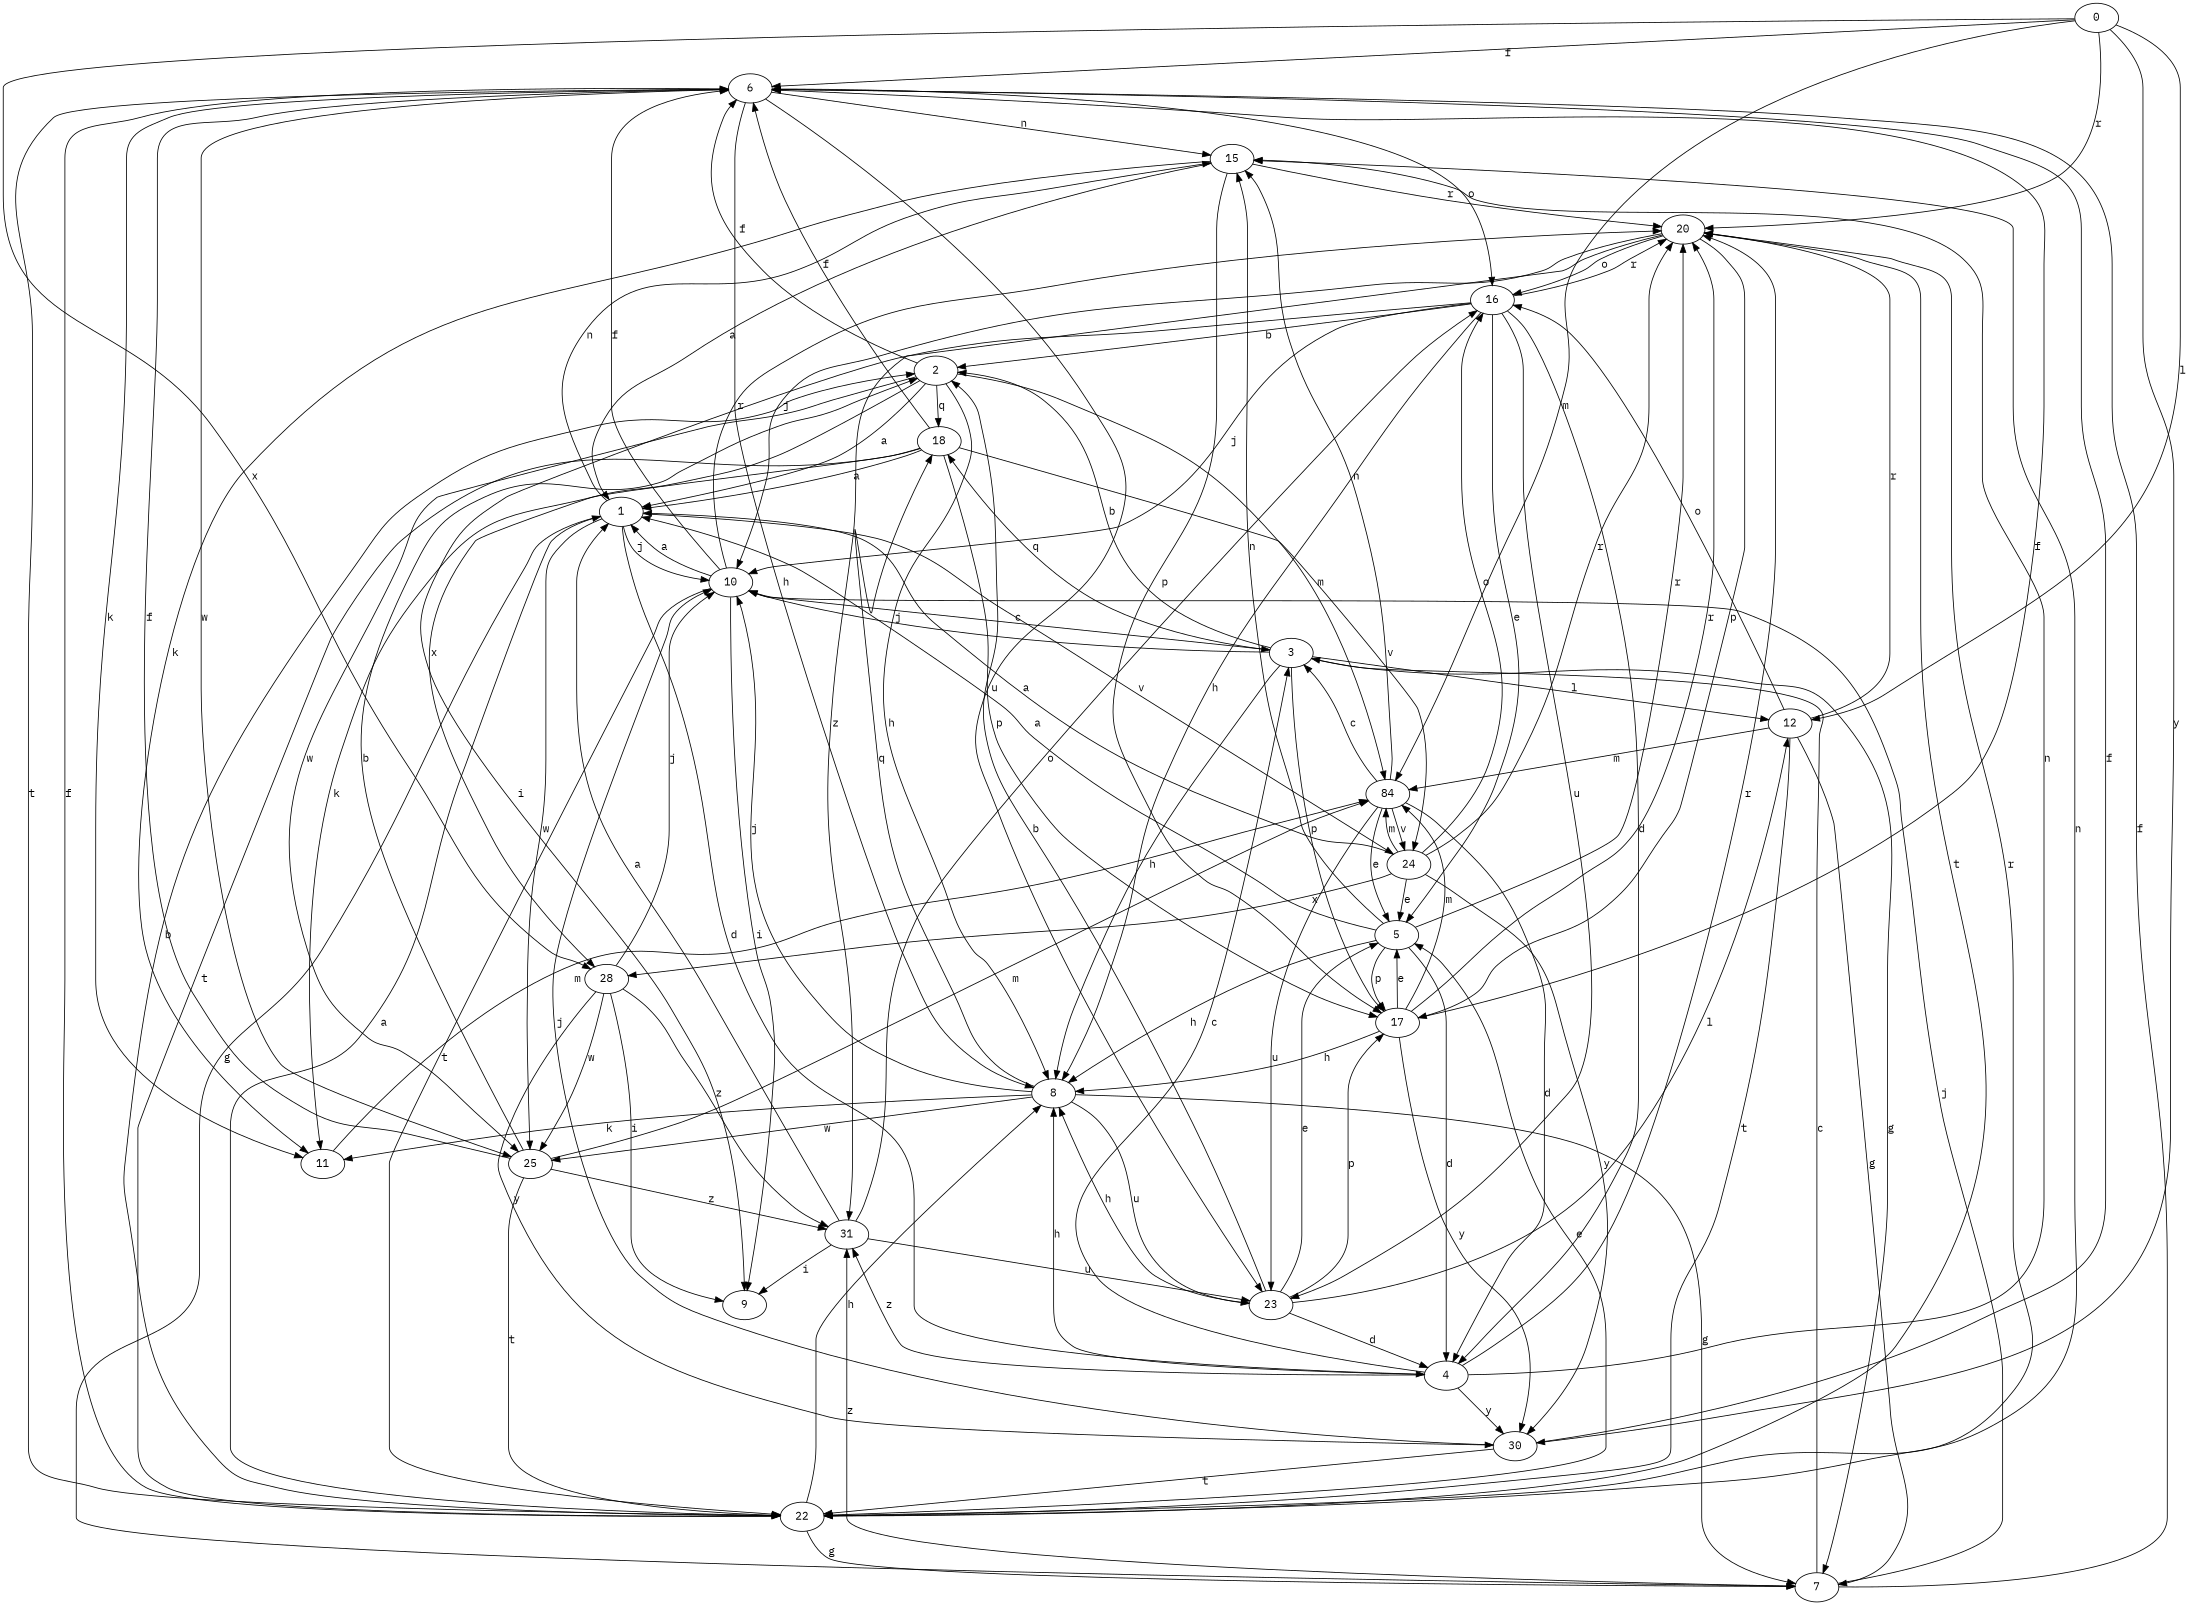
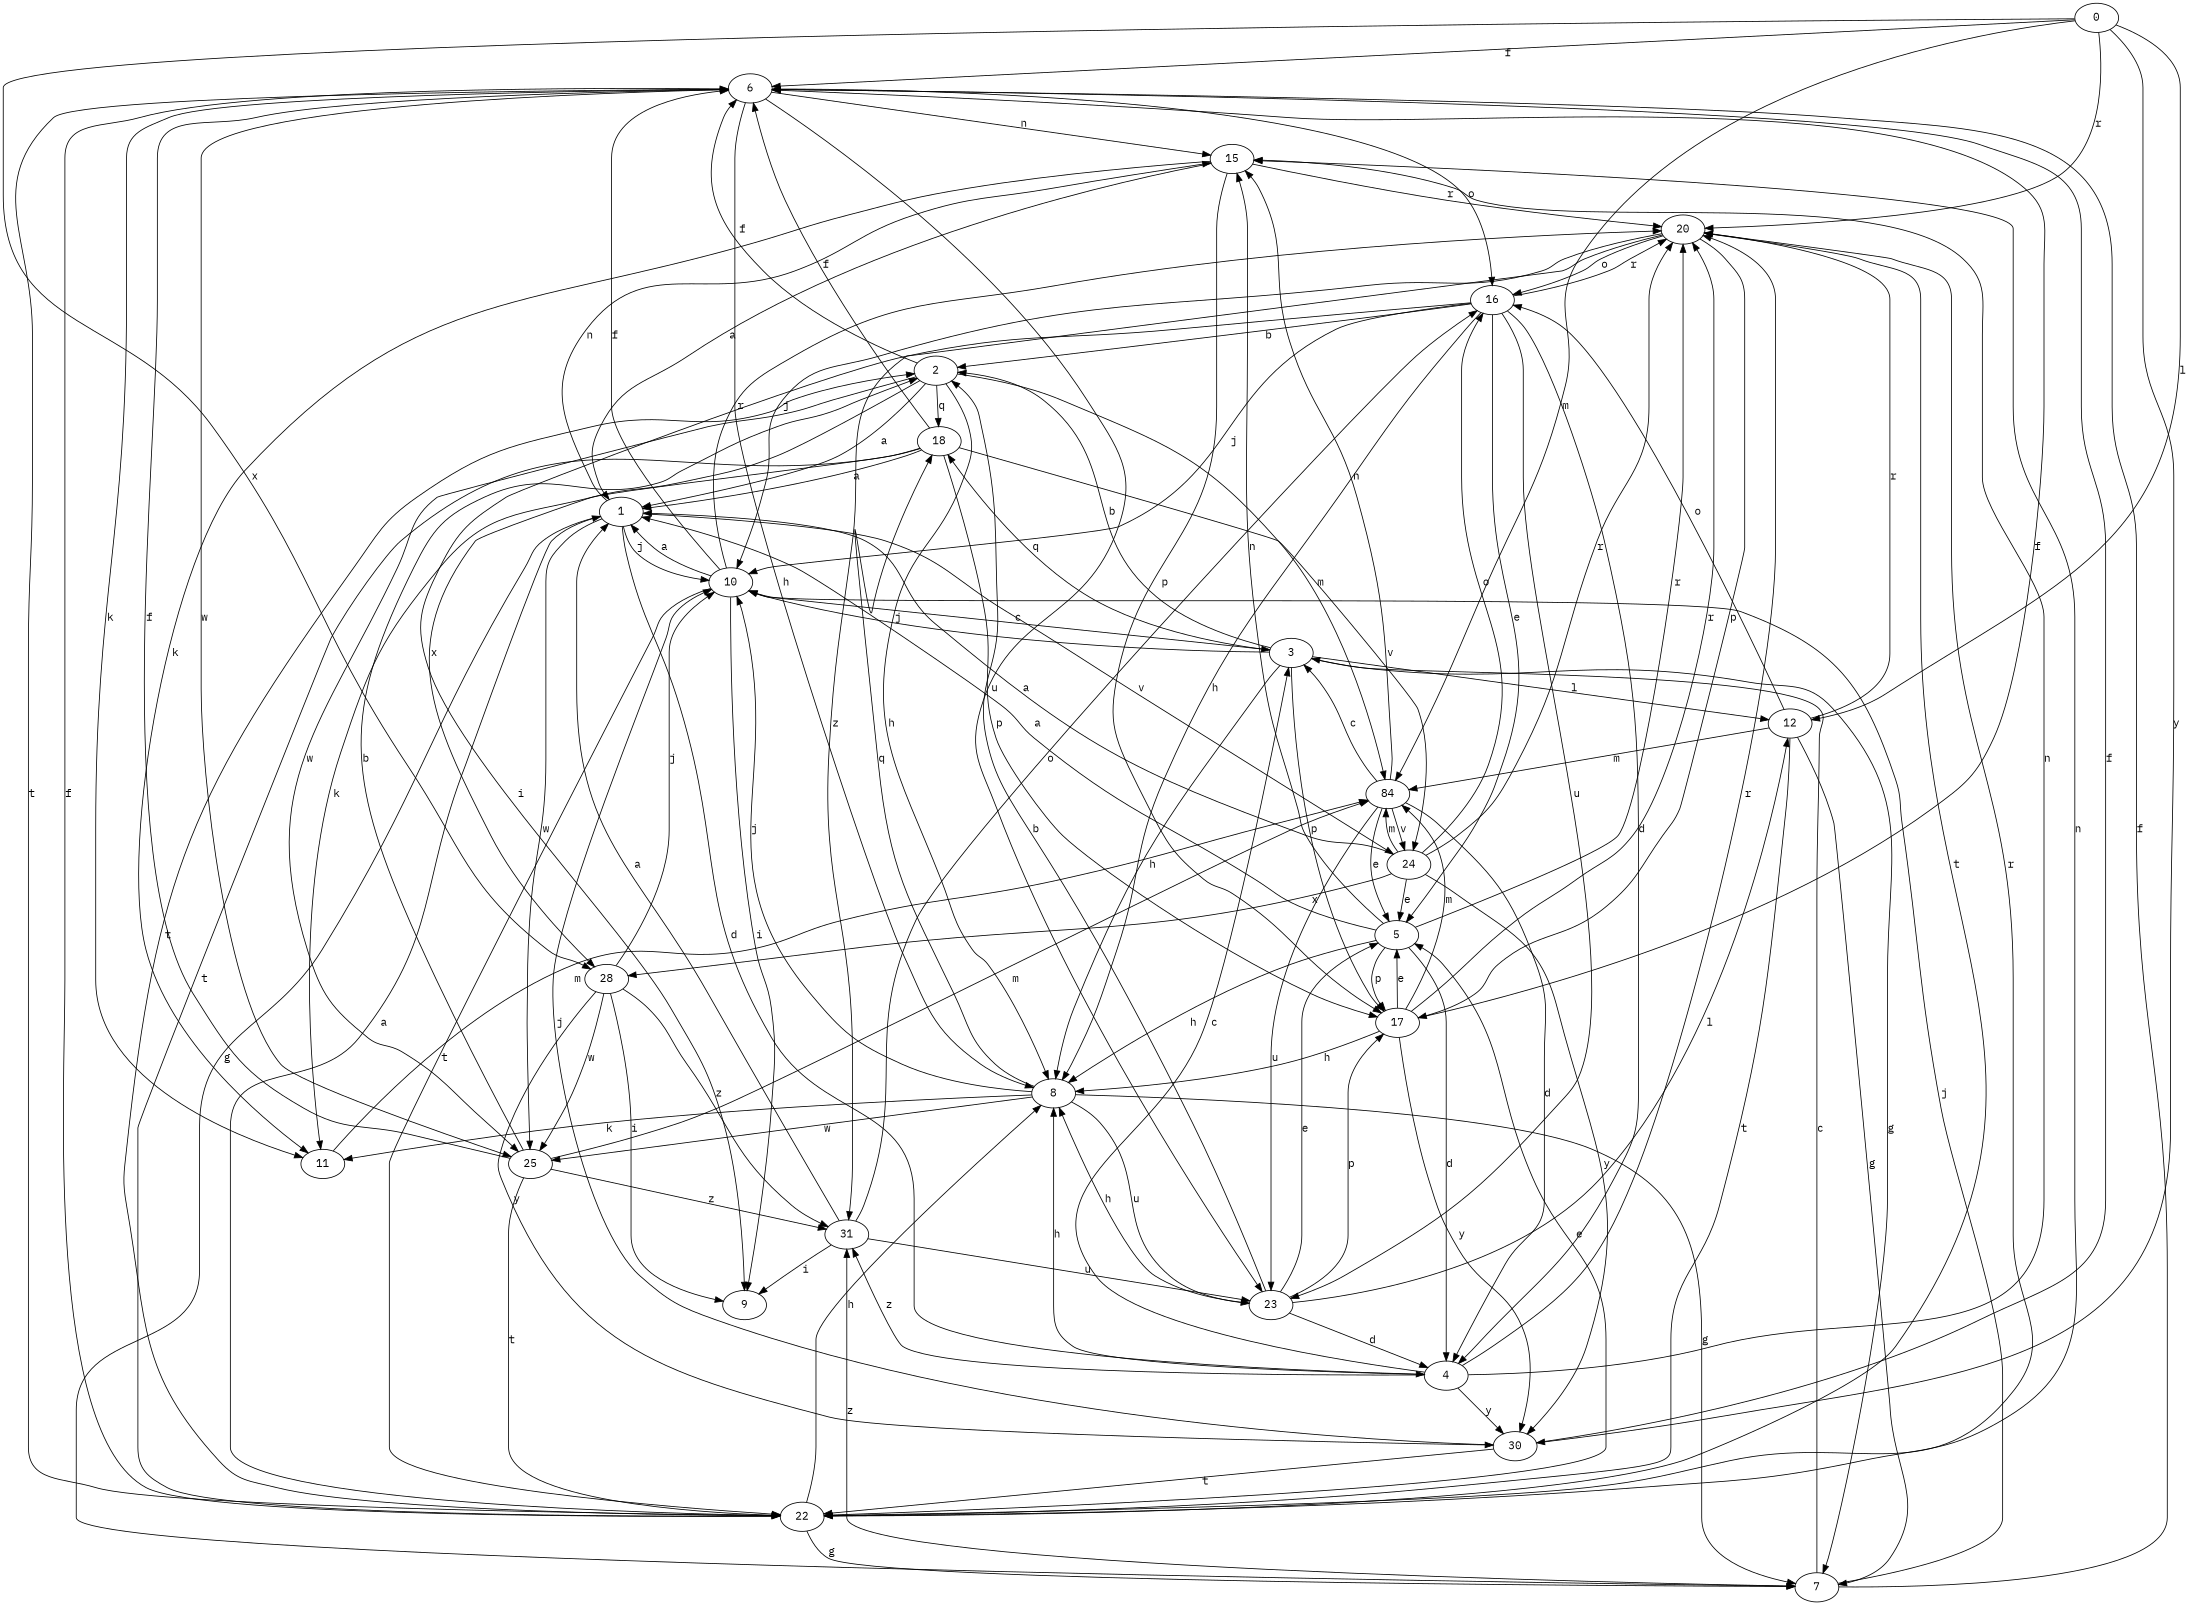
(168, 935) -> (168, 935)
